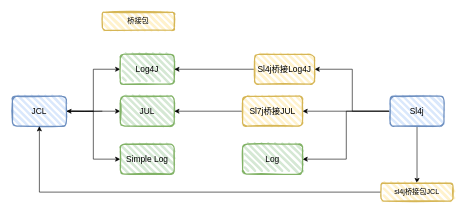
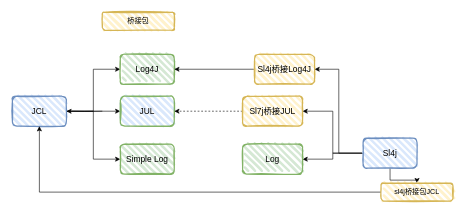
(147, 111) -> (147, 111)
(209, 111) -> (209, 111)
(417, 111) -> (390, 153)
